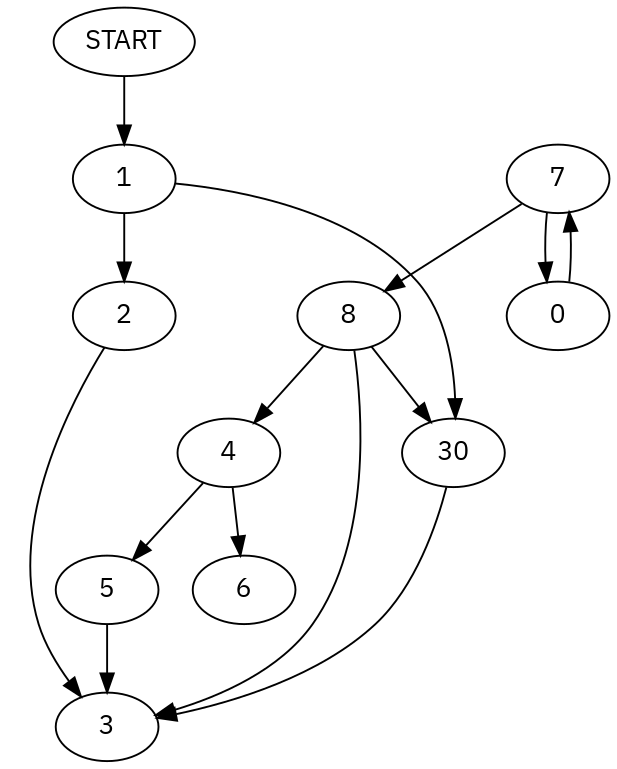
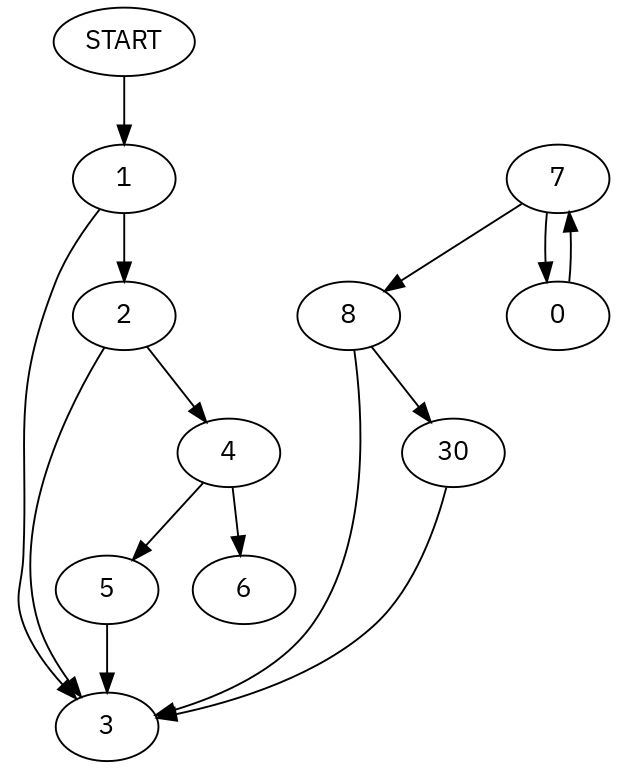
(363, 238) -> (24, 445)
(295, 377) -> (171, 377)
